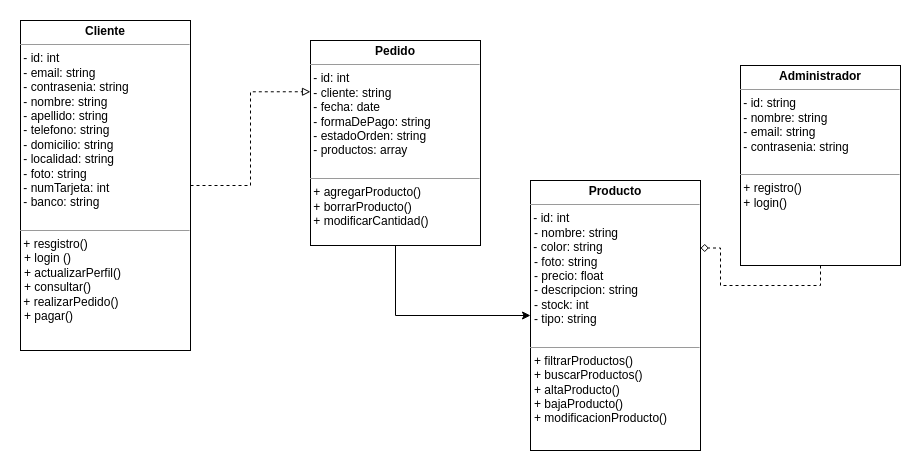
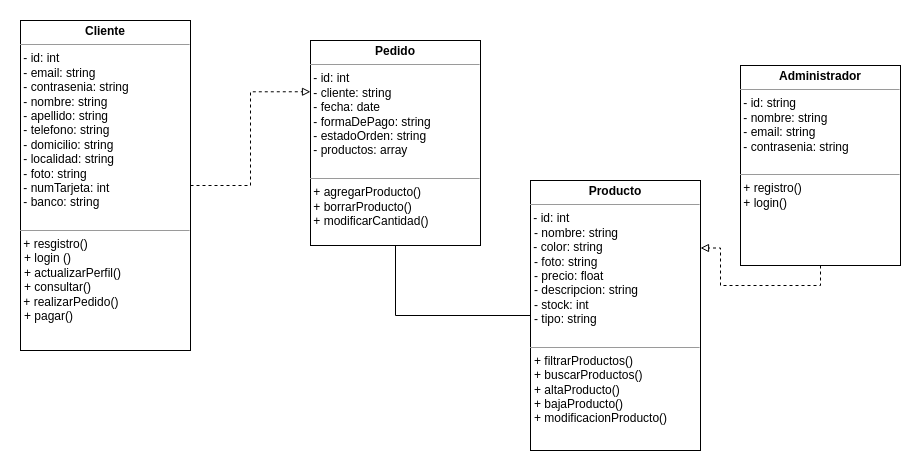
(709, 248) -> (710, 248)
(522, 316) -> (524, 316)
